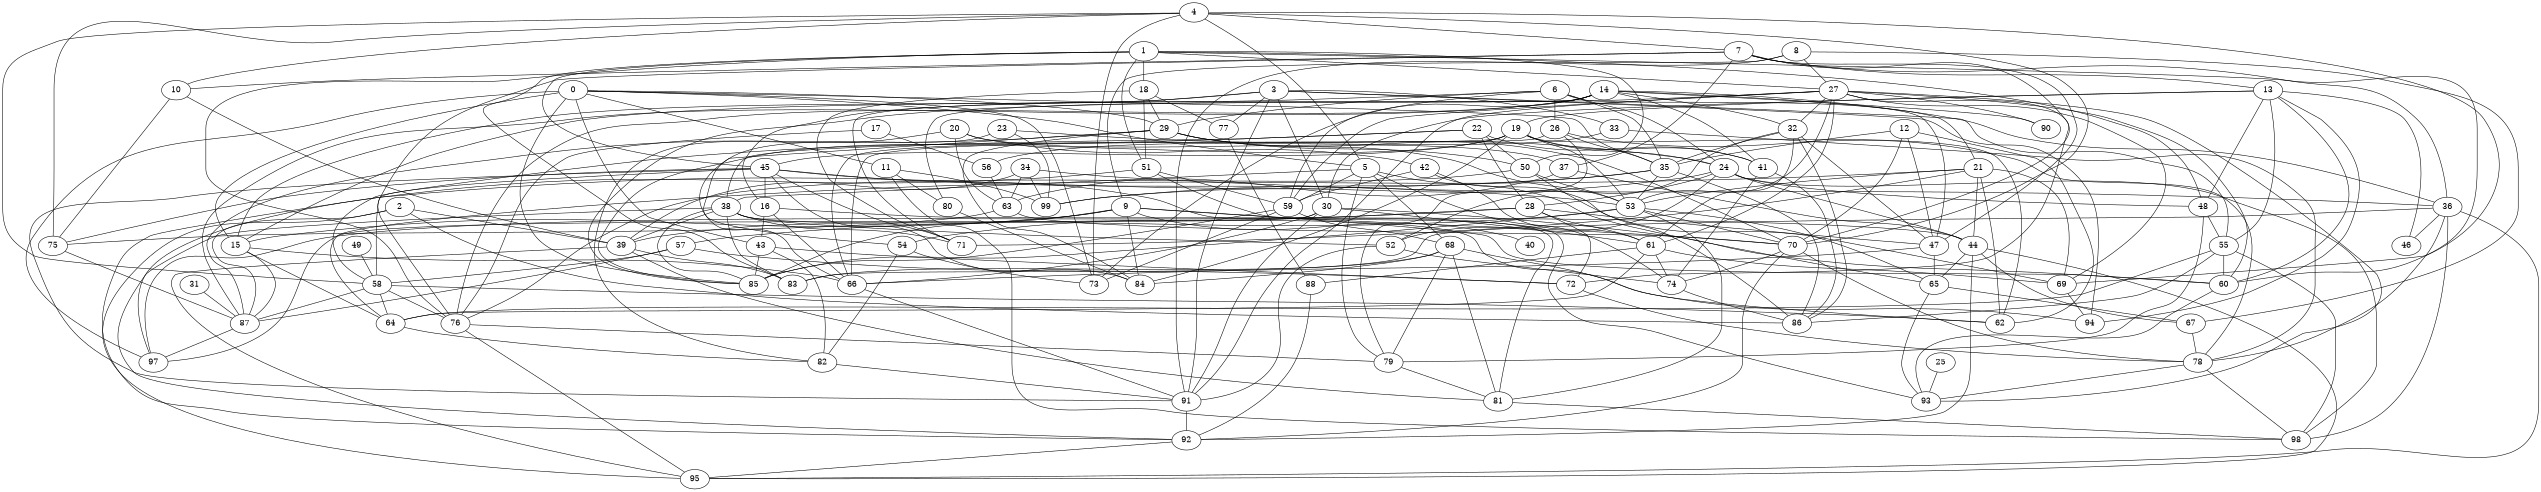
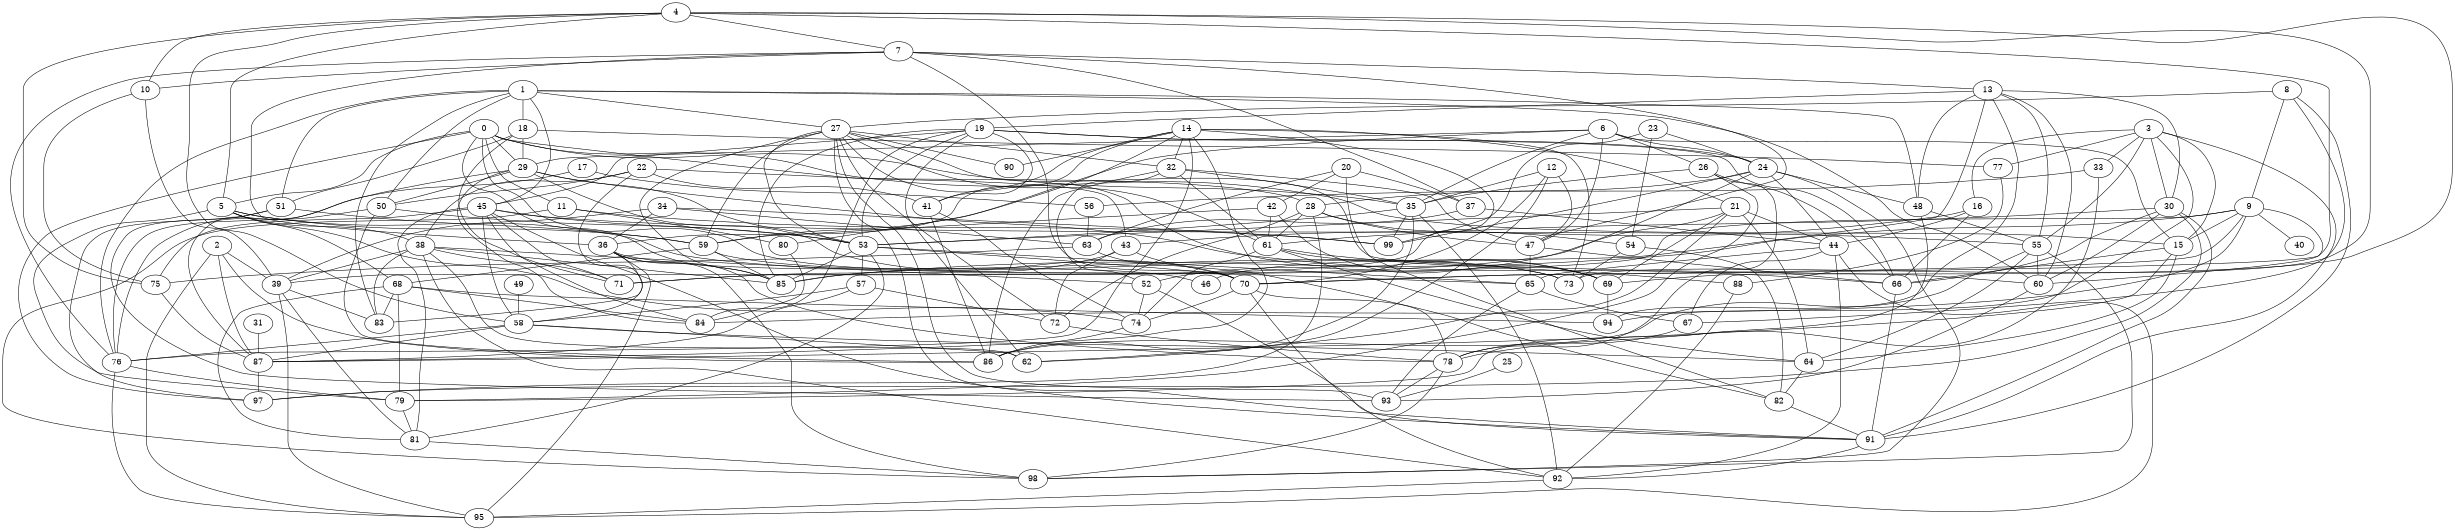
(765, 188) -> (1259, 232)
